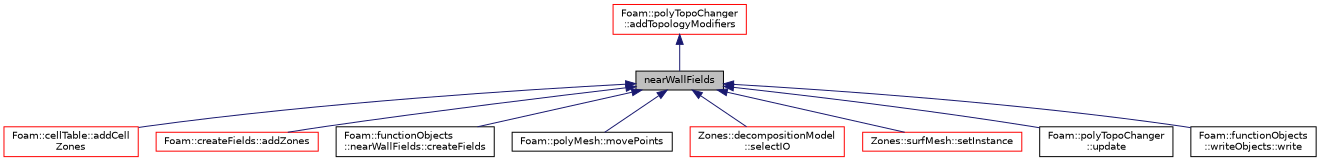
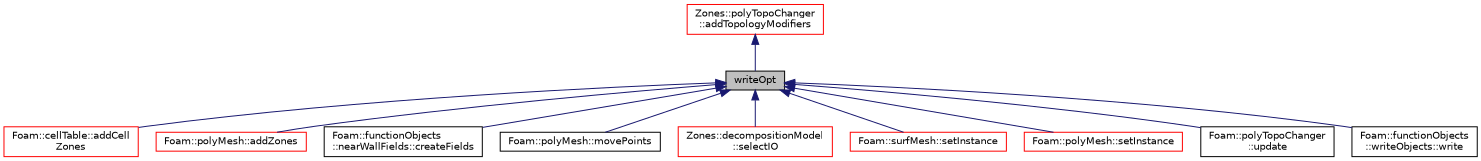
(680, 19) -> (755, 19)
(680, 81) -> (755, 81)
(237, 142) -> (231, 142)
(942, 142) -> (928, 142)
none -> (1103, 142)
